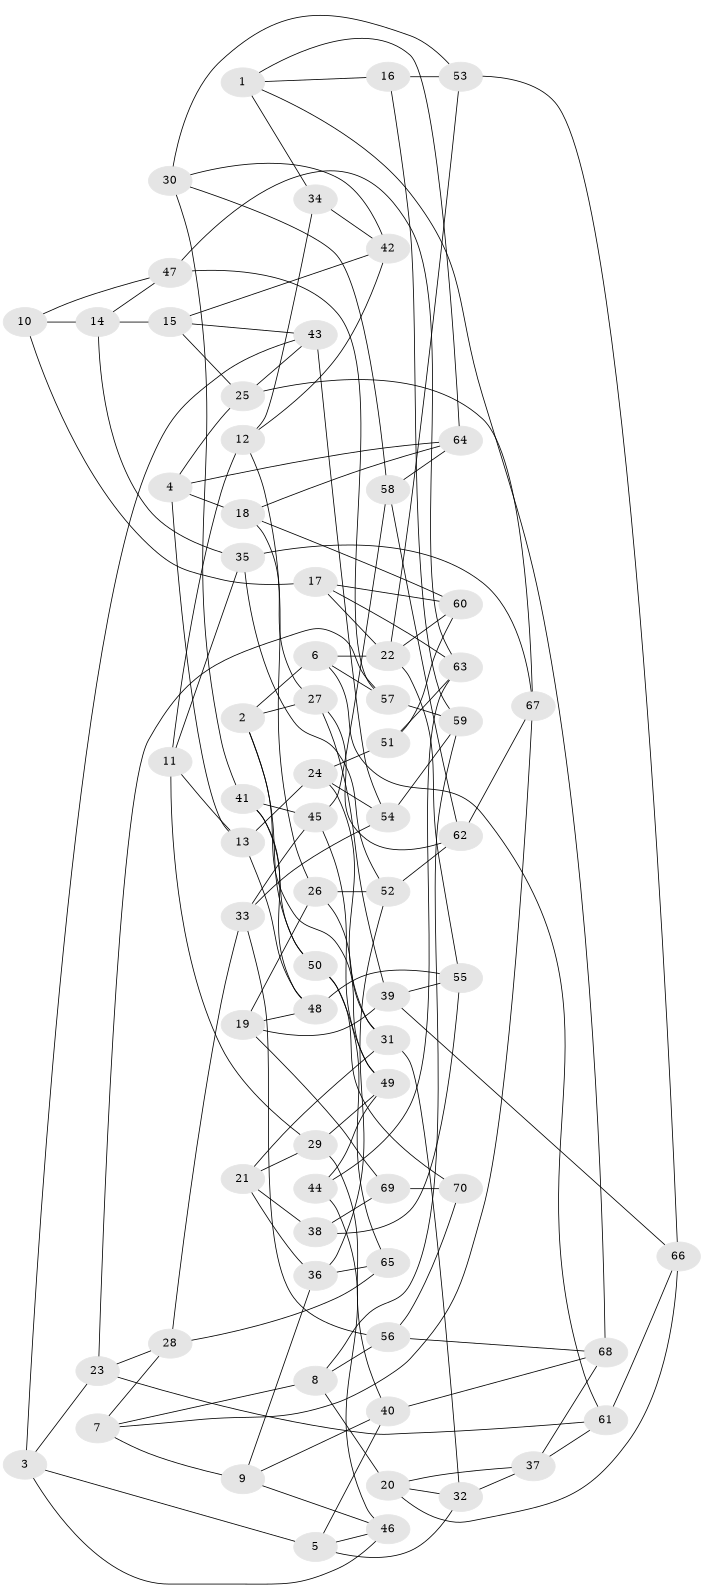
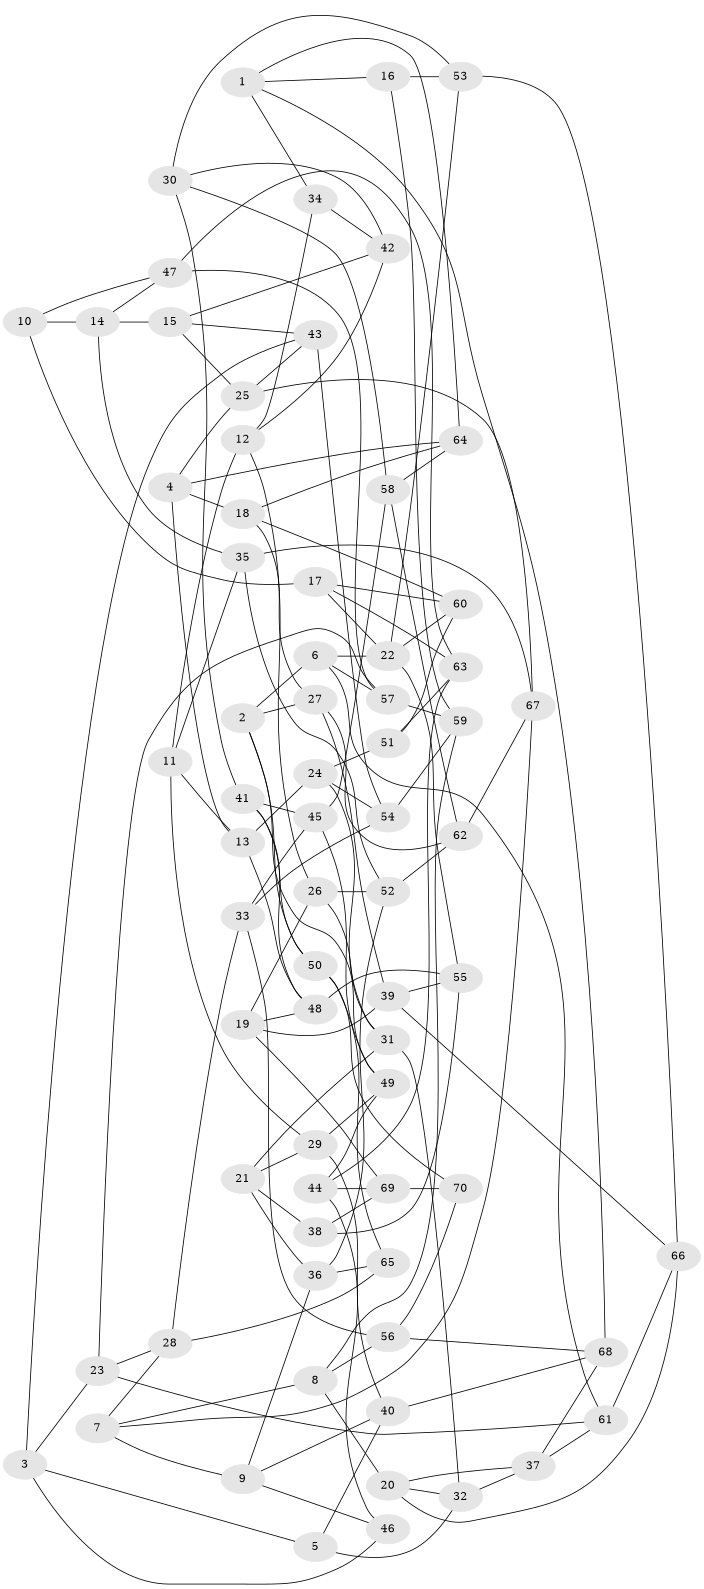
none -> (352, 1189)
(352, 1538) -> none
